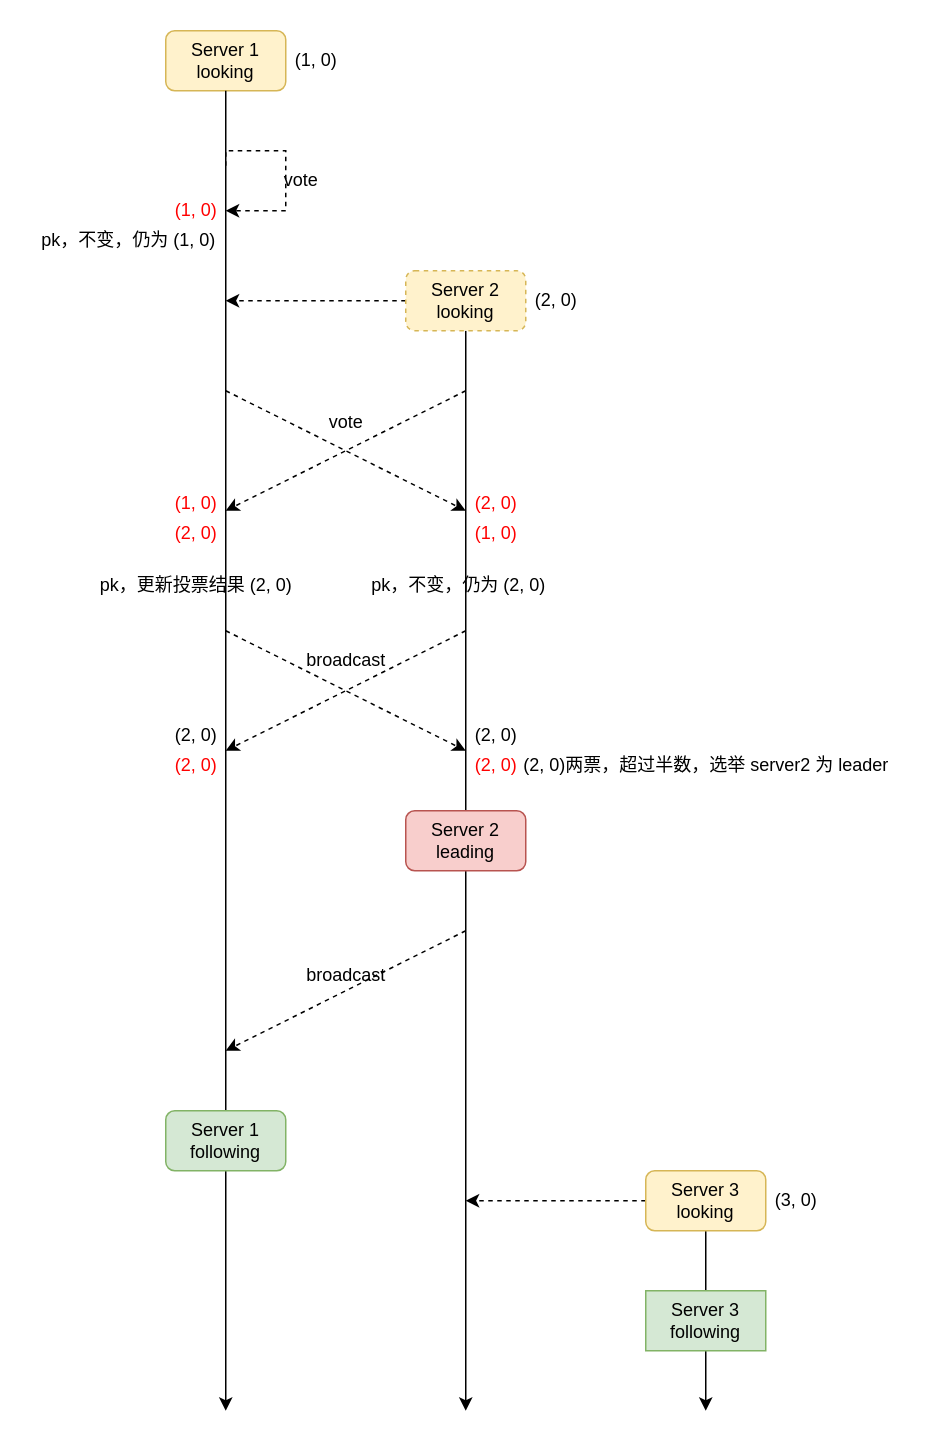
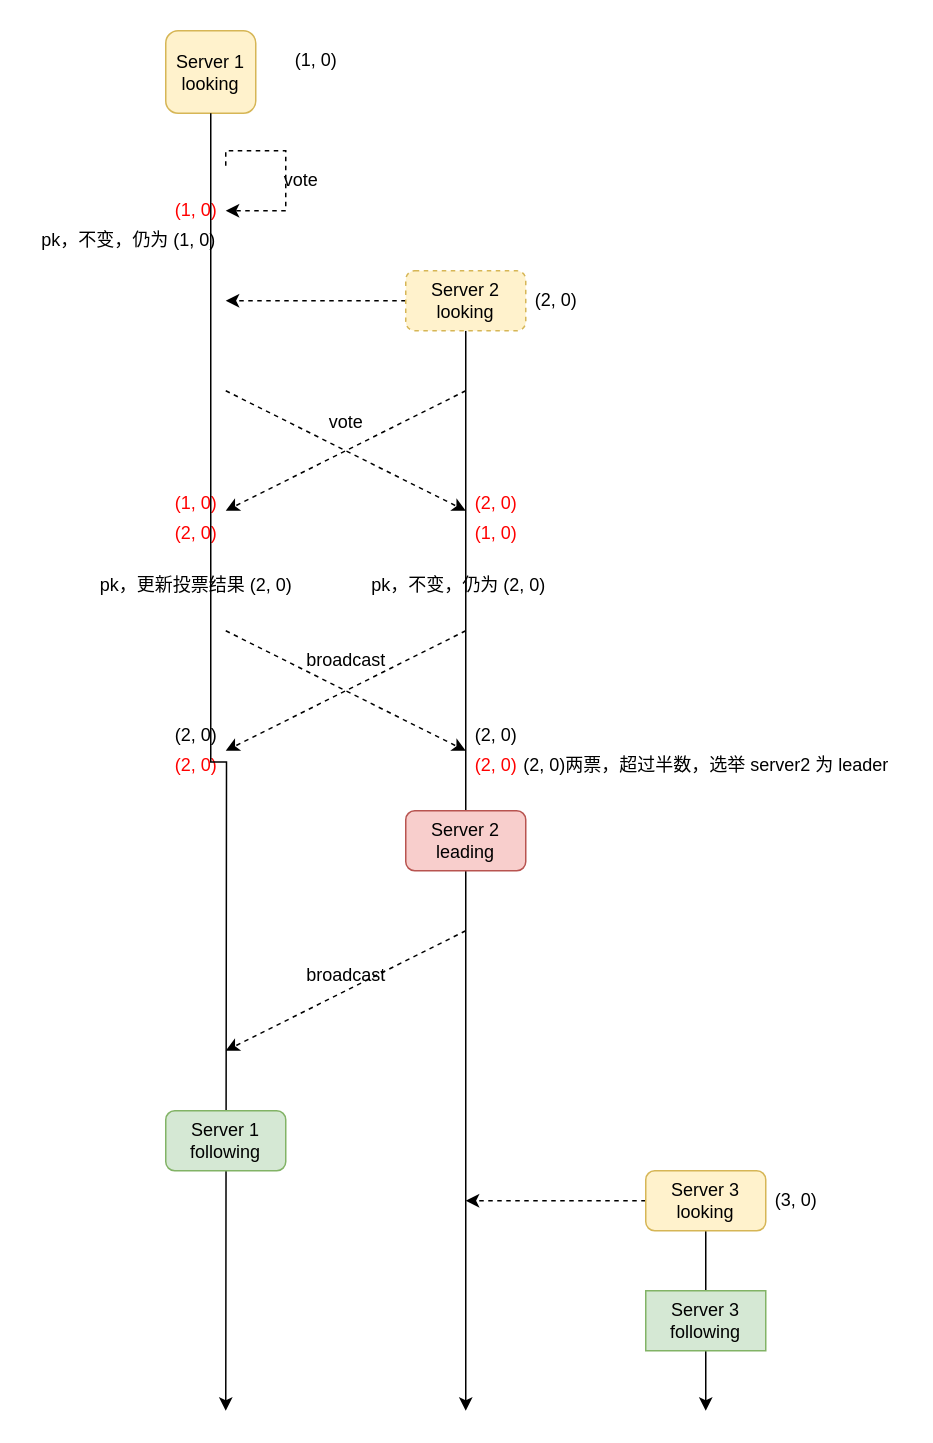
(226, 61) -> (211, 72)
